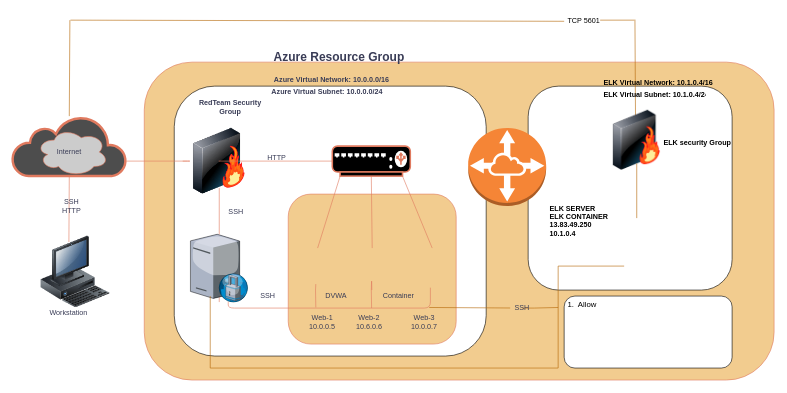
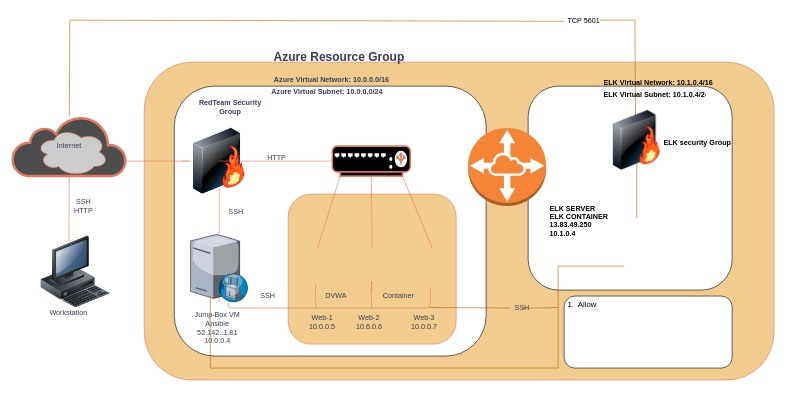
(69, 152) -> (69, 146)
(72, 206) -> (84, 206)
none -> (218, 328)
